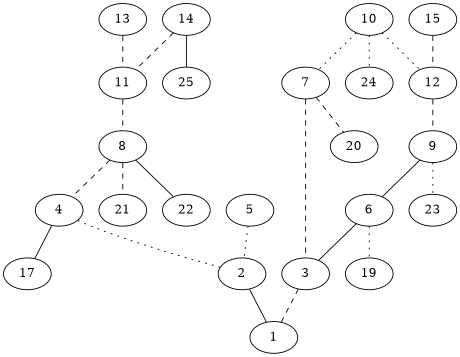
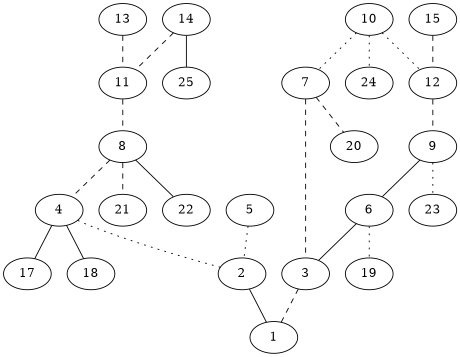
none -> (91, 274)
